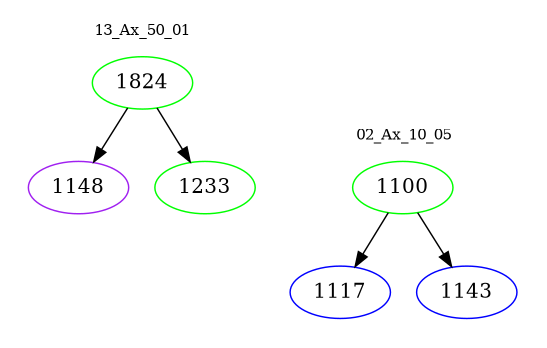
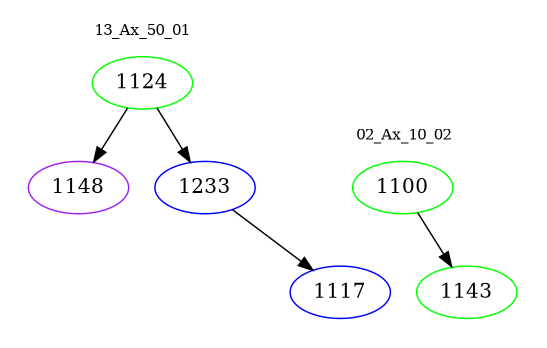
(143, 83) -> (143, 83)
(404, 136) -> (404, 136)
(205, 188) -> (205, 188)
(376, 233) -> (267, 236)
(467, 292) -> (467, 292)
